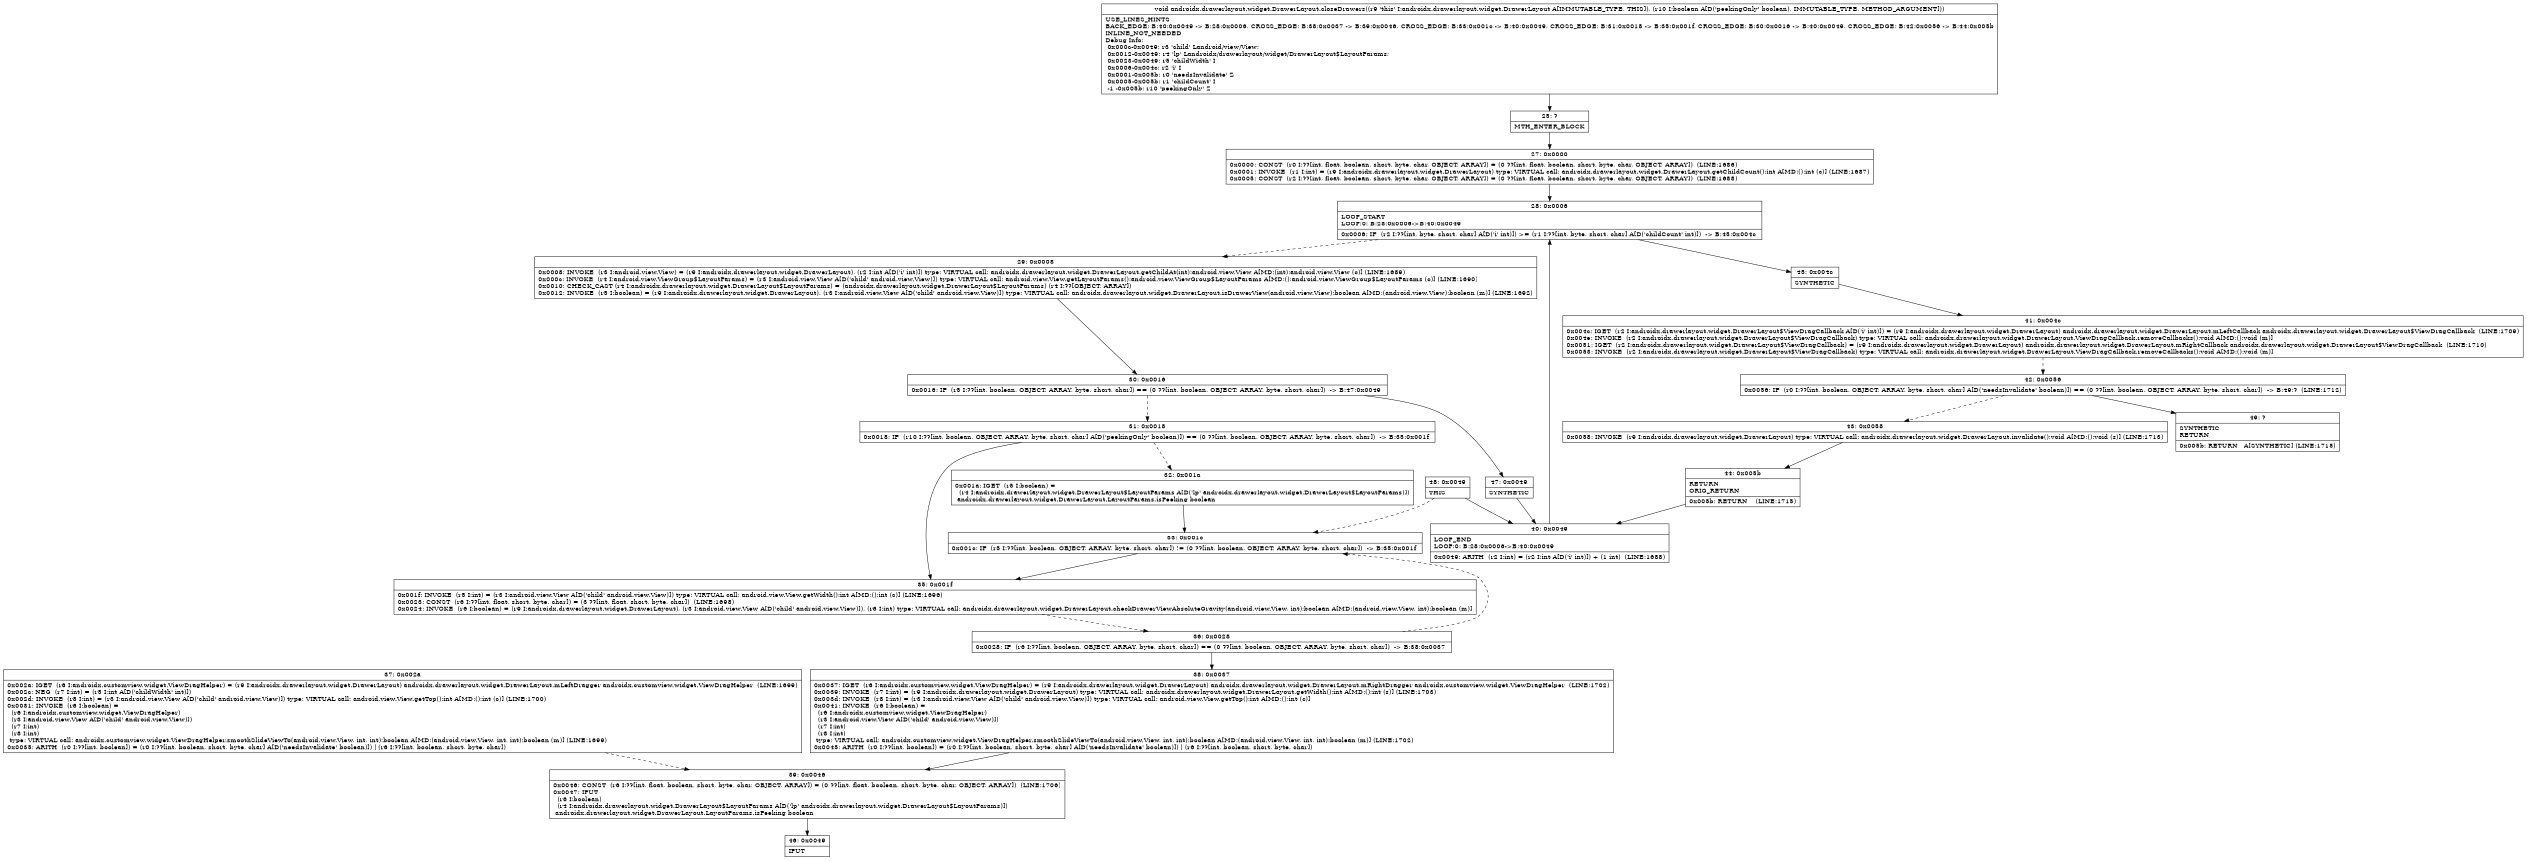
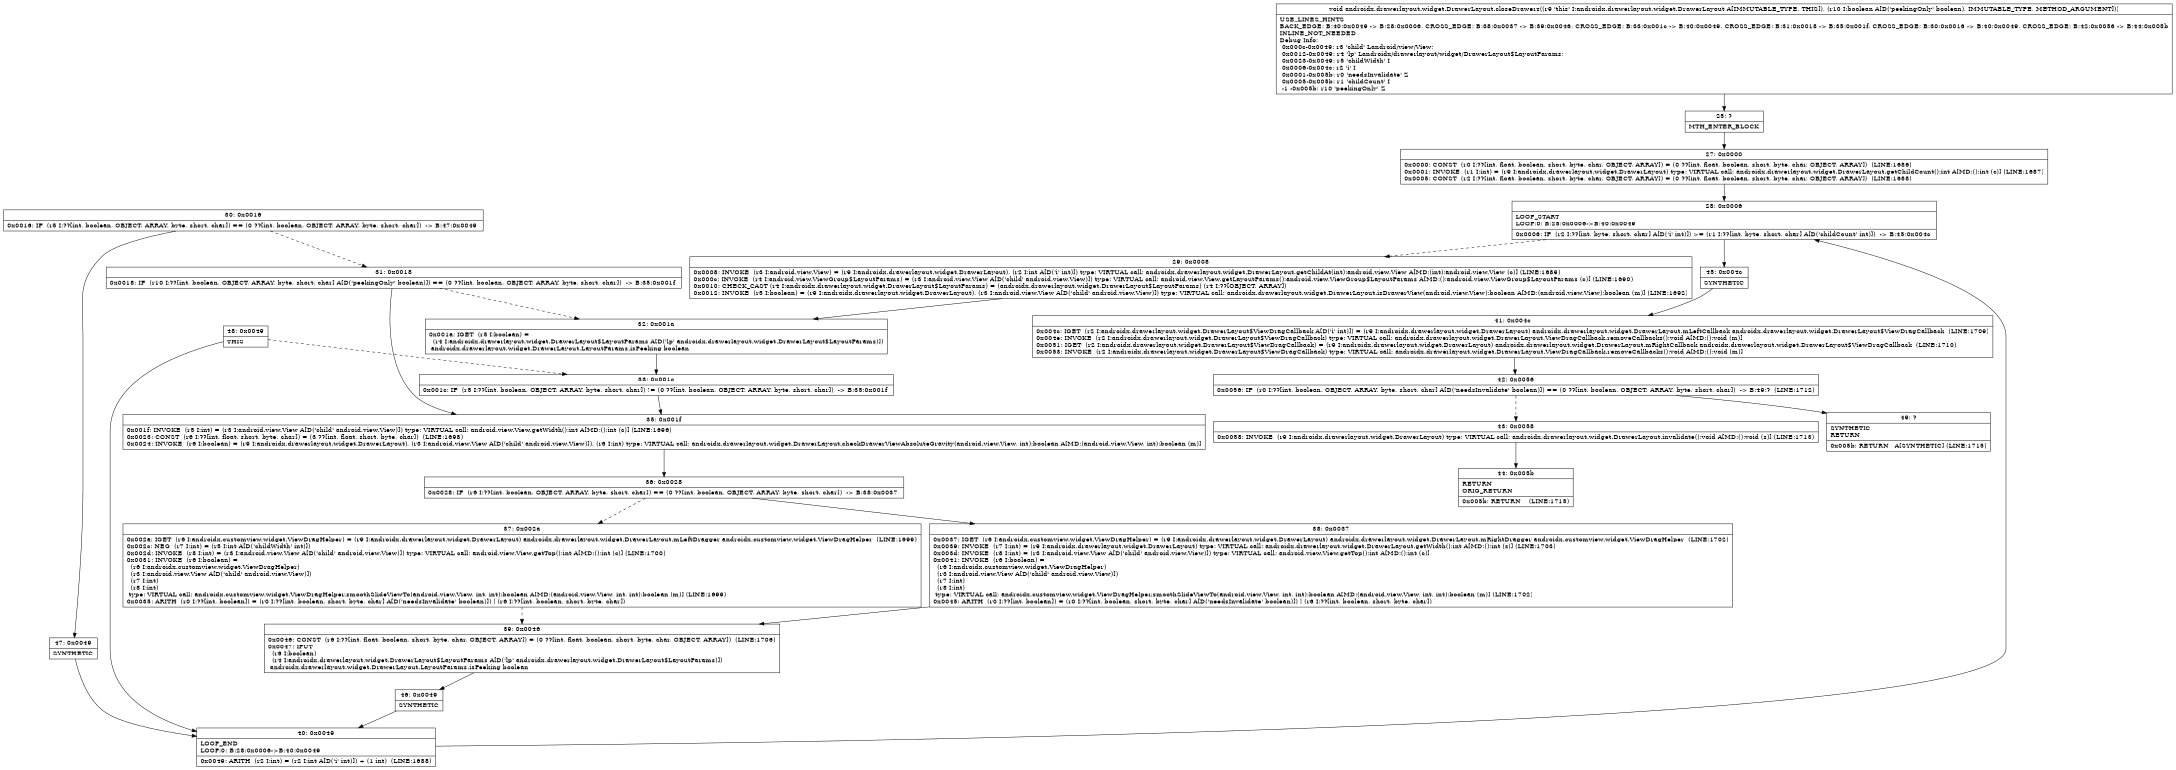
(1095, 335) -> (910, 309)
(2043, 364) -> (1515, 364)
(1653, 513) -> (380, 718)
(1473, 575) -> (624, 510)
(1093, 623) -> (664, 461)
(797, 851) -> (419, 705)
